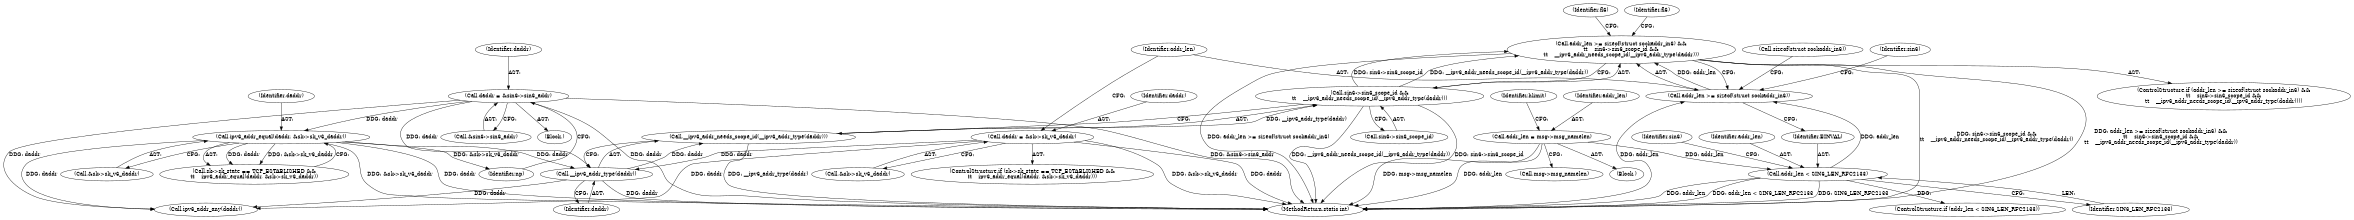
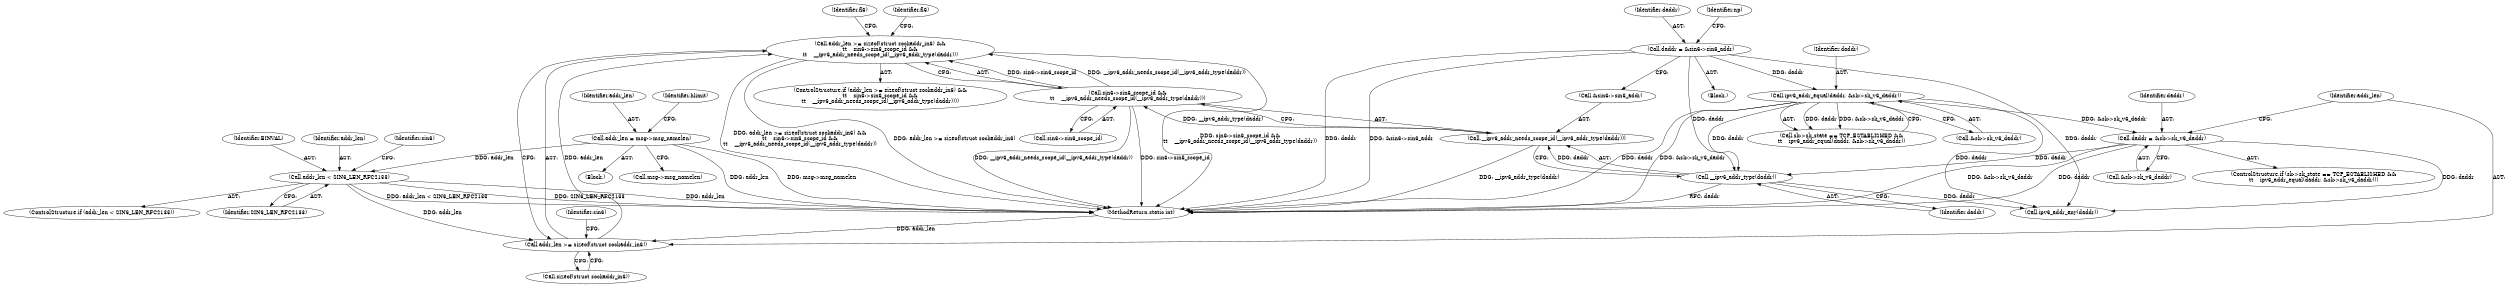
(485, 116) -> (1580, 116)
(1772, 116) -> (574, 259)
(449, 154) -> (2017, 112)
(642, 194) -> (1705, 197)
(1925, 194) -> (235, 197)
(2070, 194) -> (317, 197)
